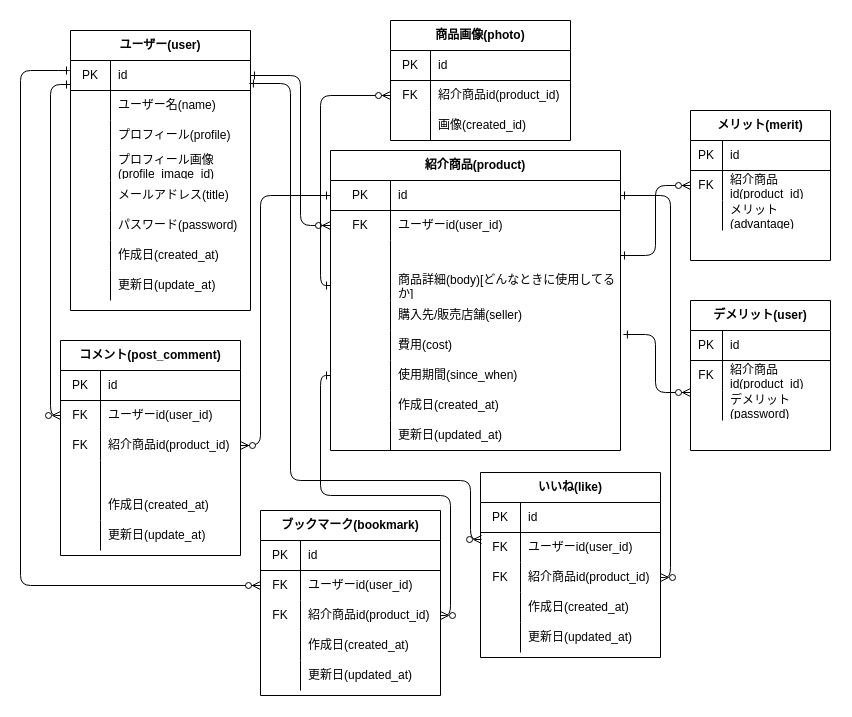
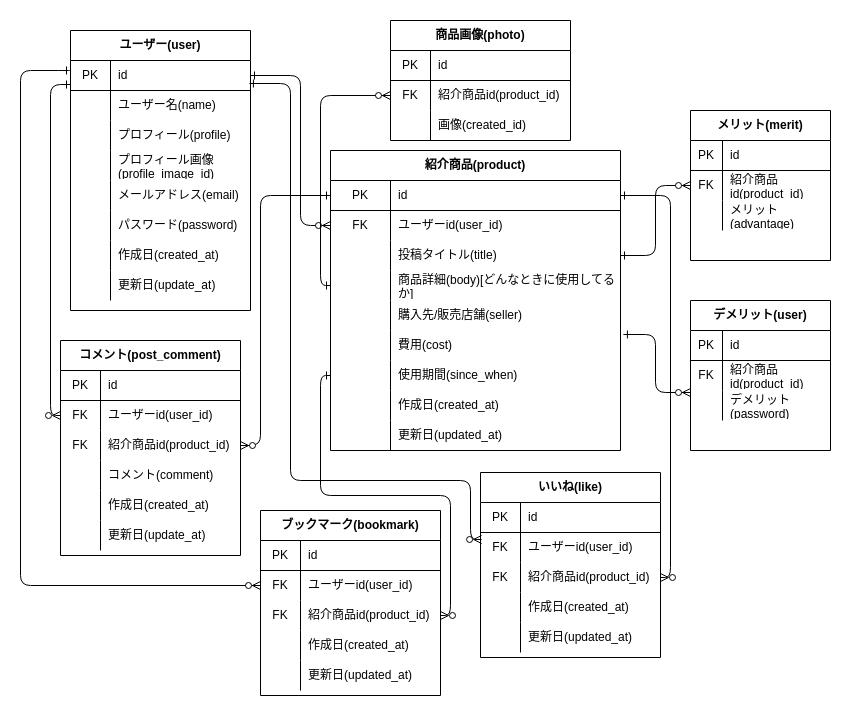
(181, 196) -> (181, 196)
none -> (506, 256)
none -> (171, 476)
